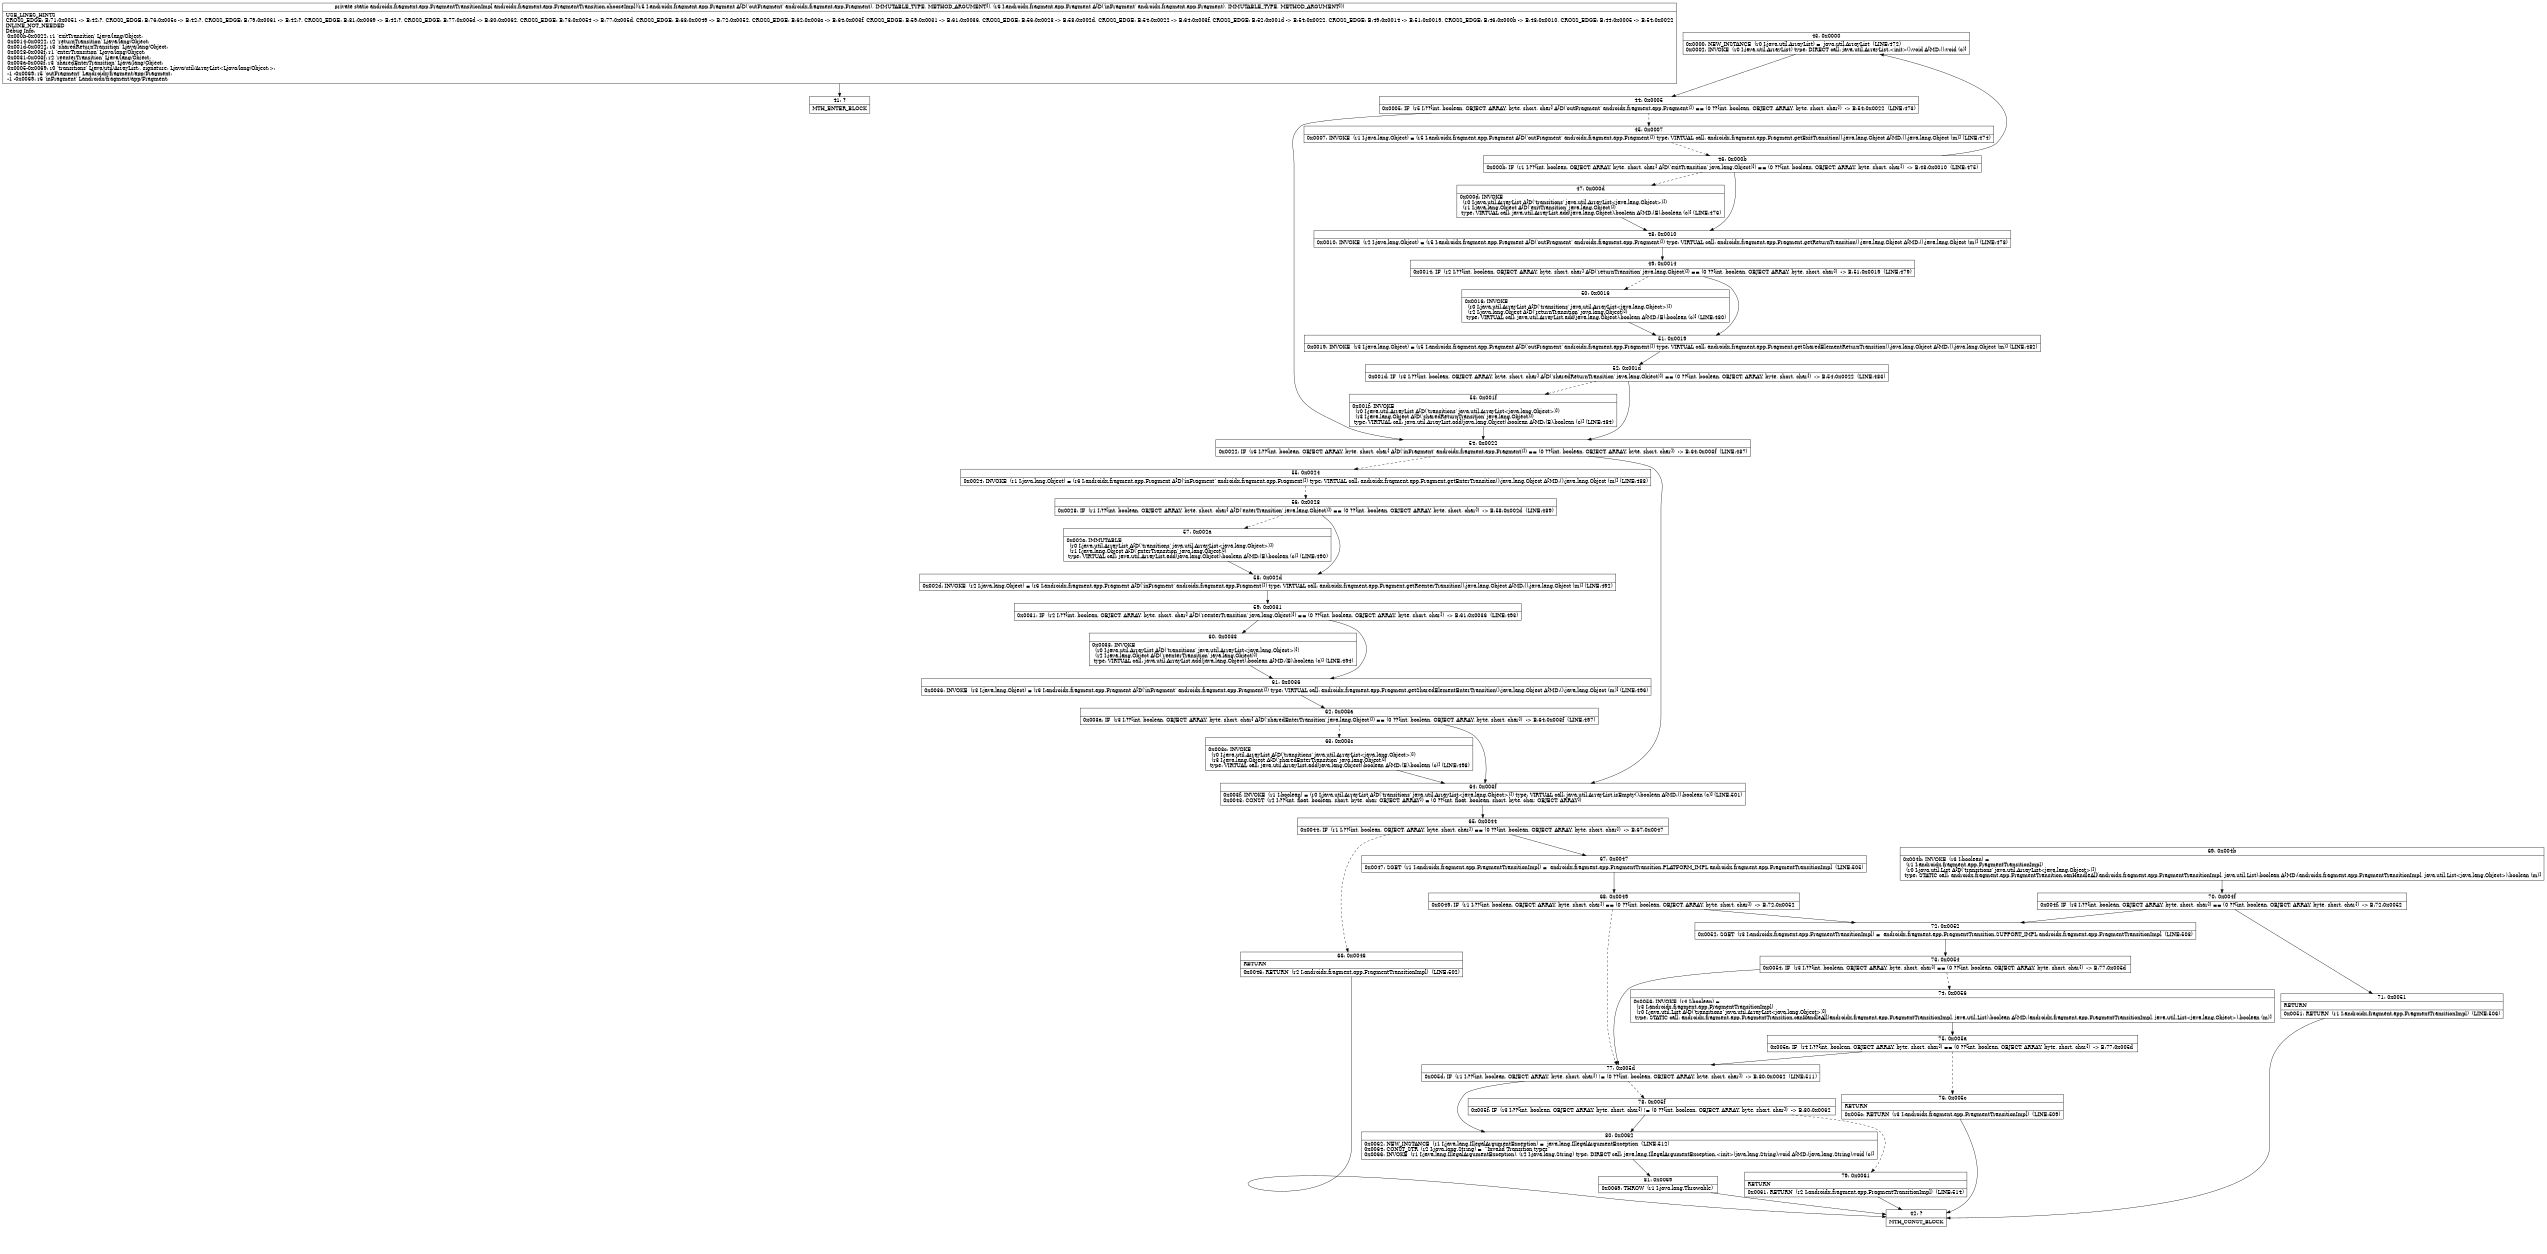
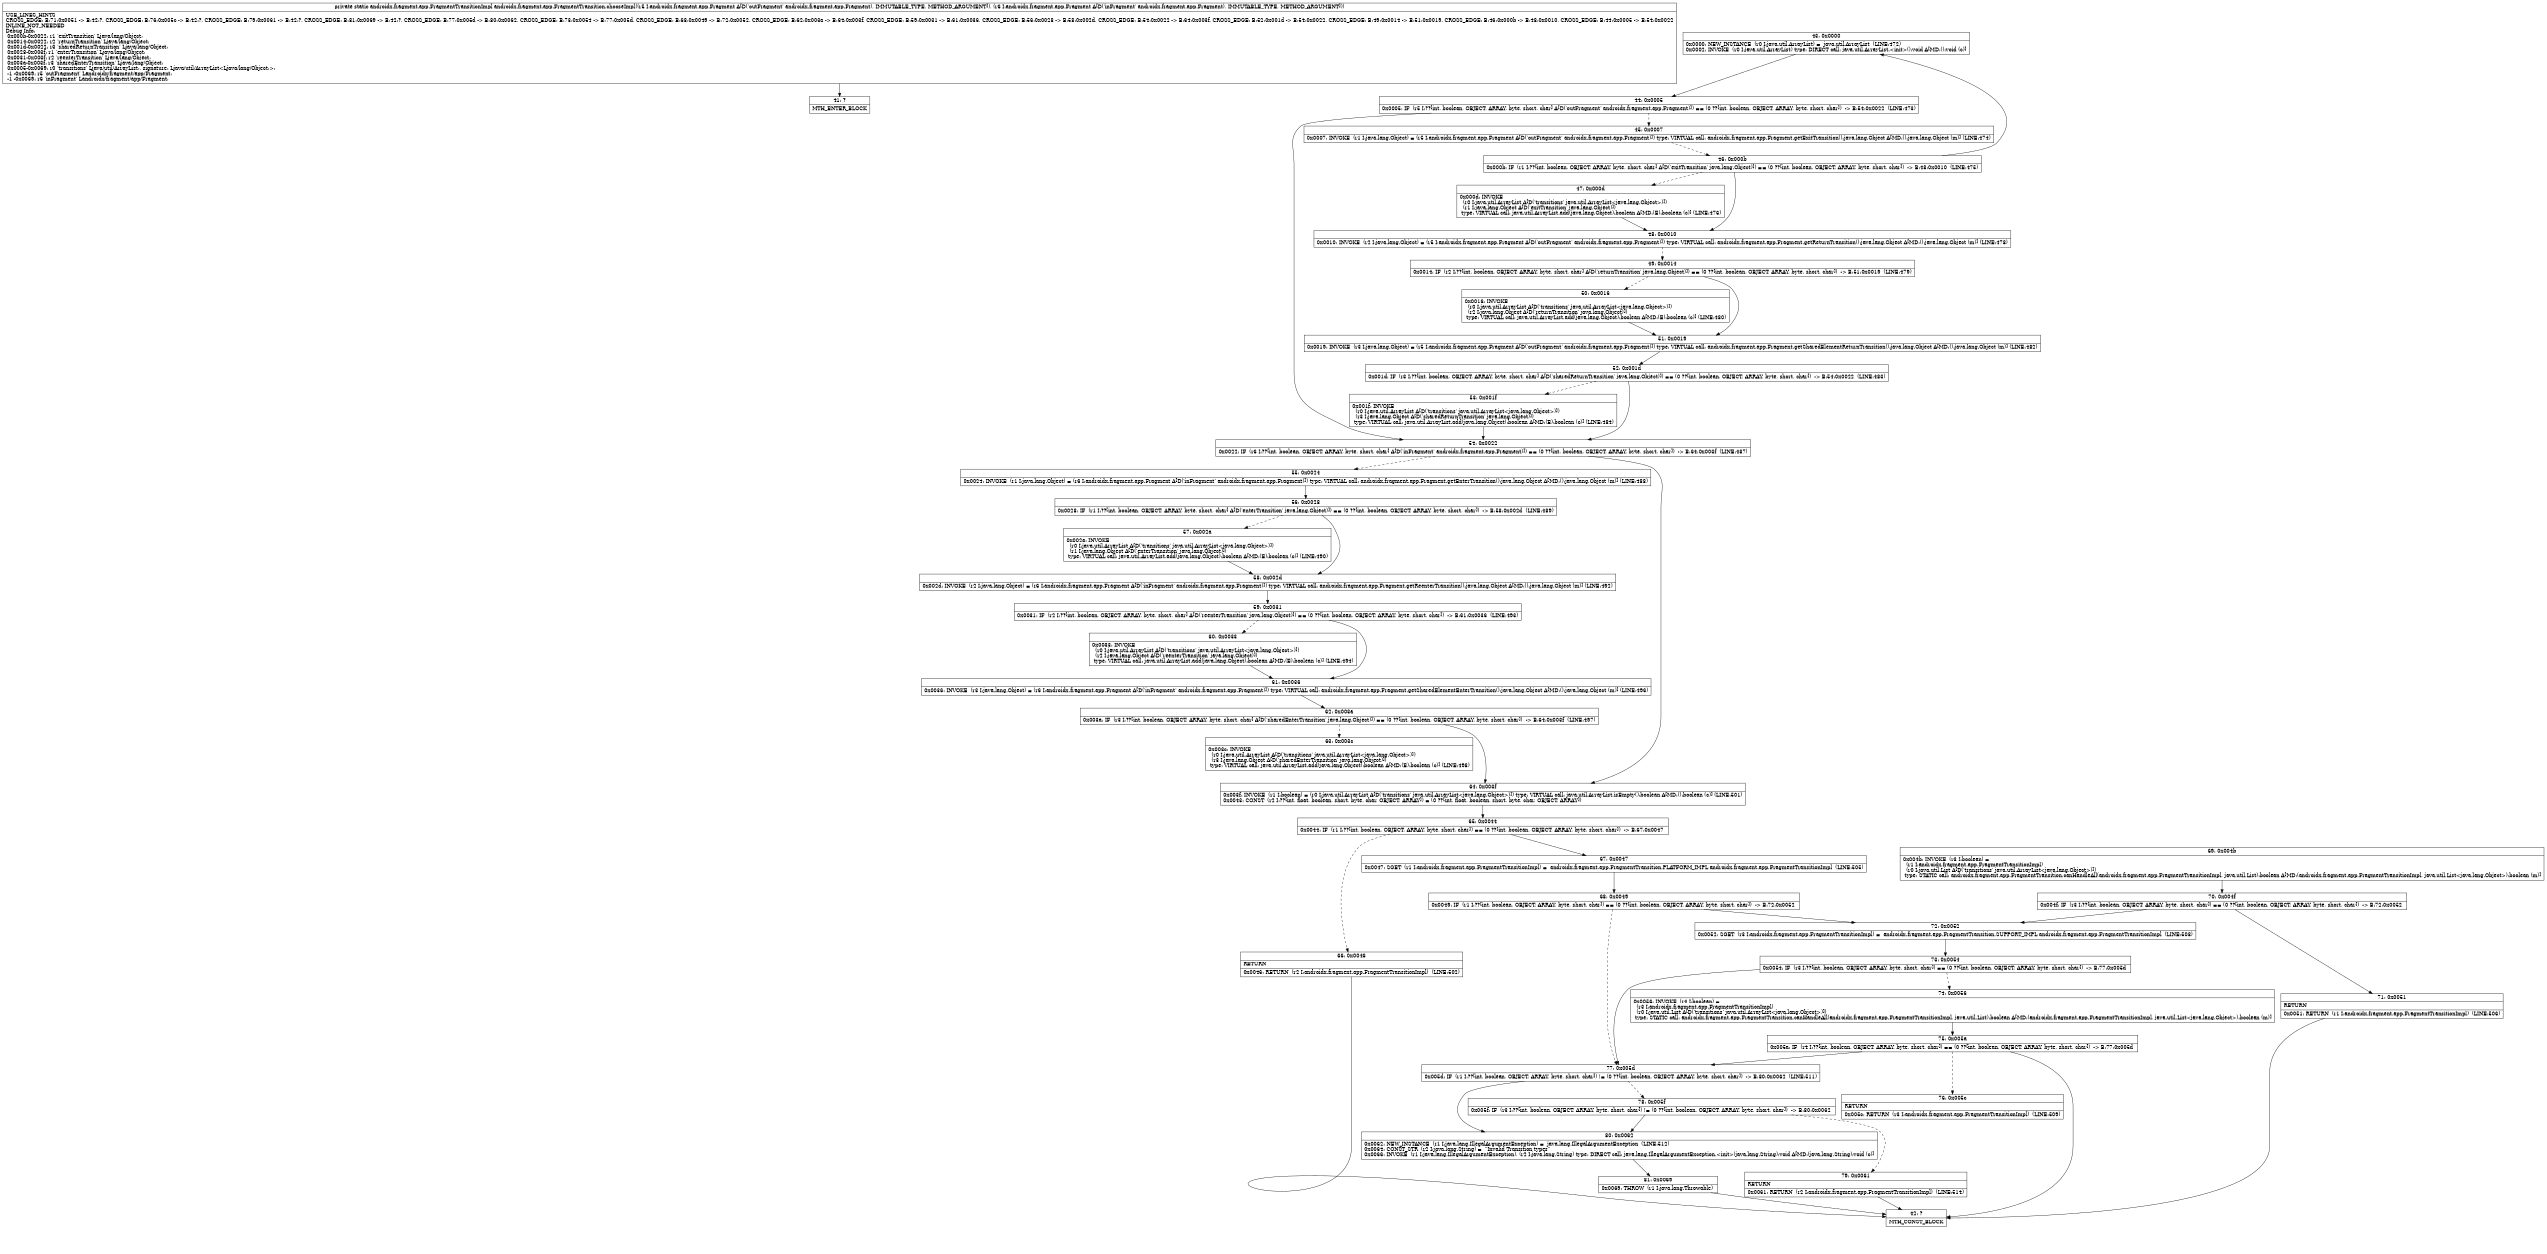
(1662, 252) -> (1662, 252)
(1306, 490) -> (1306, 490)
(1096, 541) -> (1090, 541)
(1252, 626) -> (1252, 626)
(1419, 776) -> none
(1977, 1170) -> (2071, 1158)
